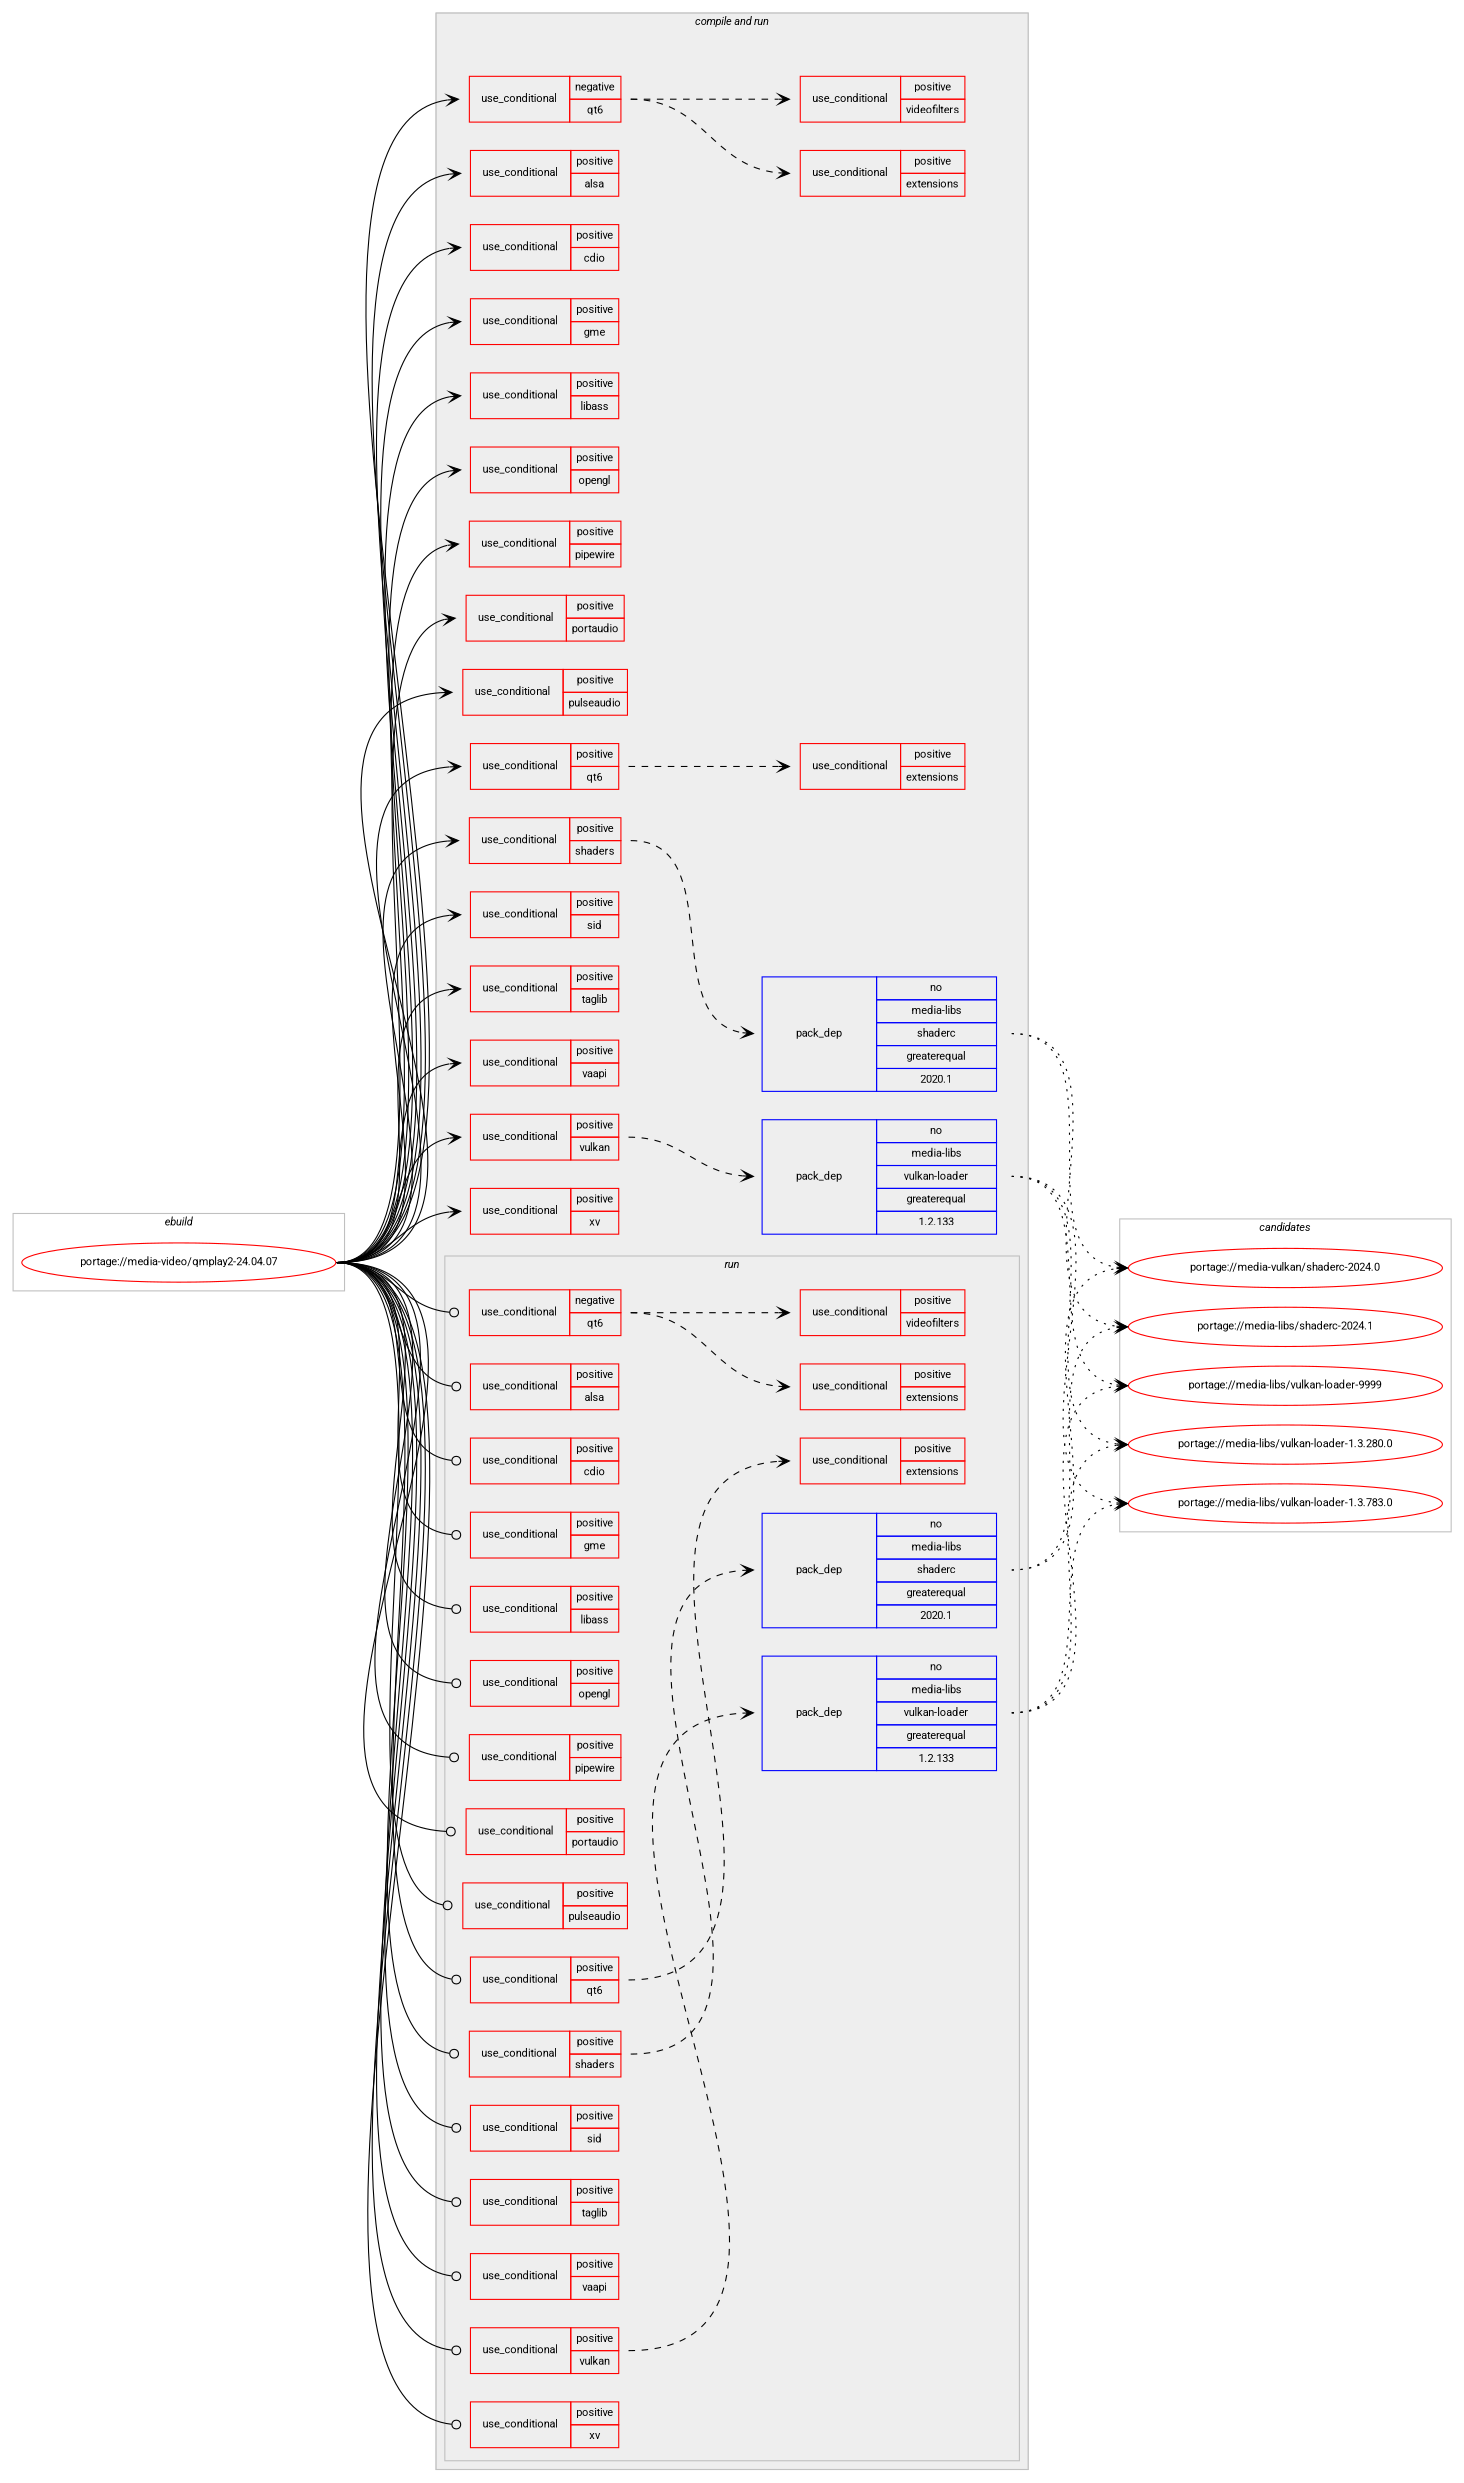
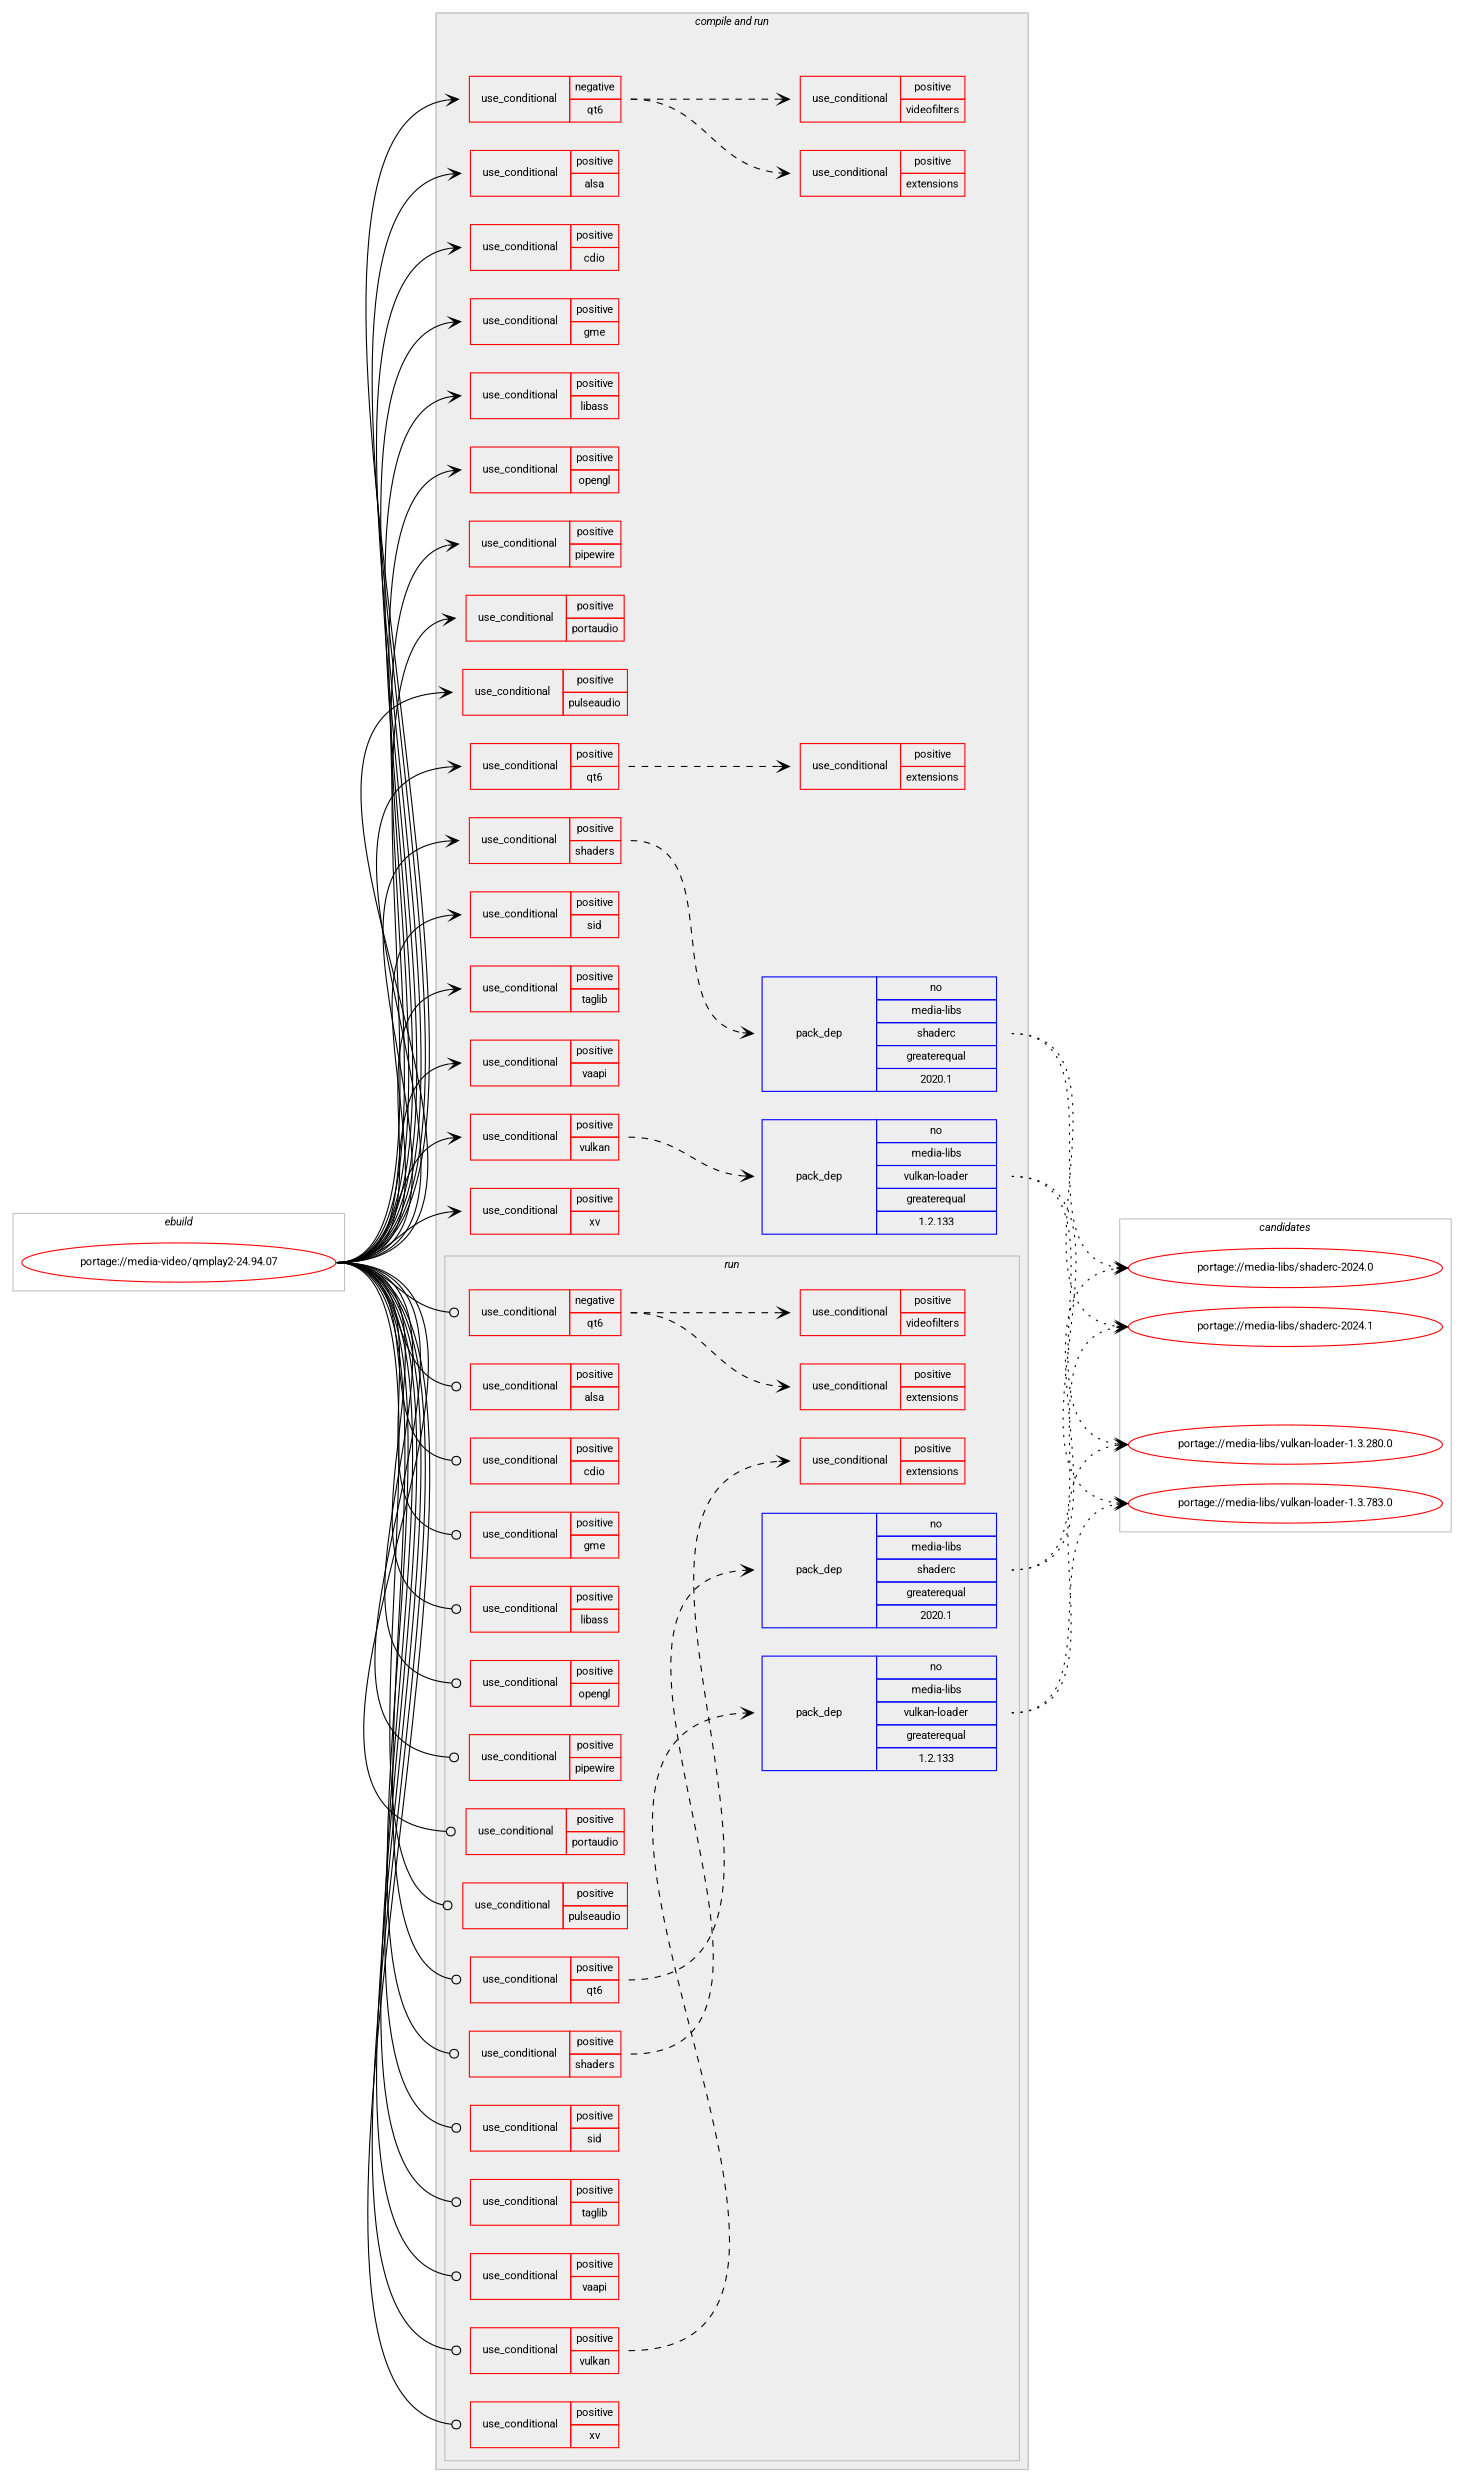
(179, 1263) -> (179, 1263)
(1285, 1268) -> (1285, 1268)
(1285, 1386) -> none
